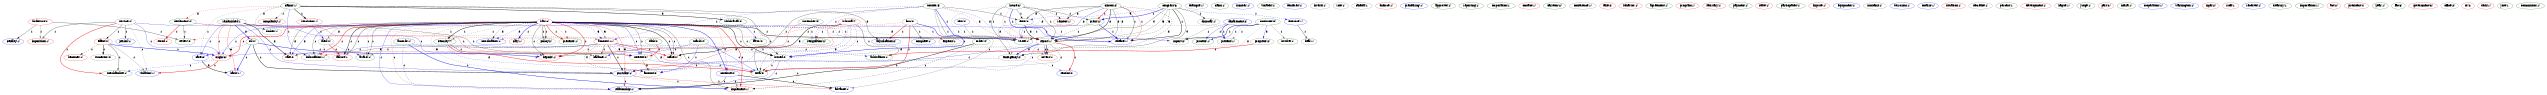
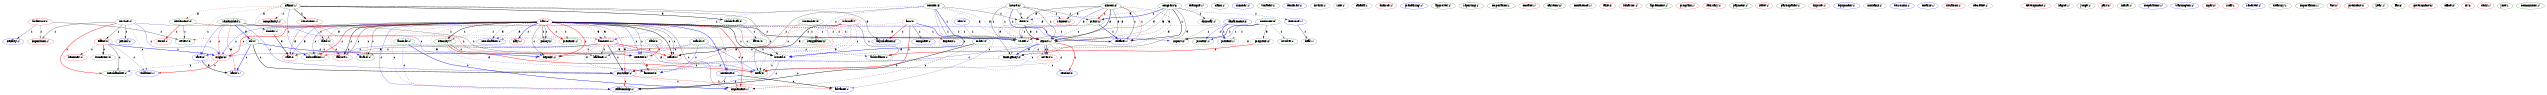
(2007, 6) -> none
(1265, 31) -> (1265, 31)
(266, 38) -> (280, 44)
